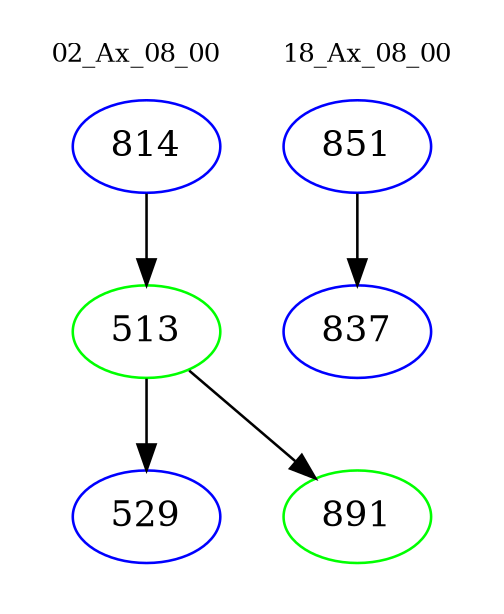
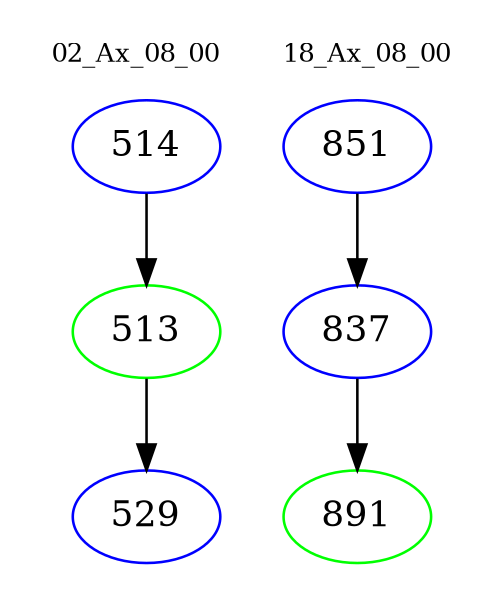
(147, 147) -> (147, 147)
(224, 400) -> (357, 412)
